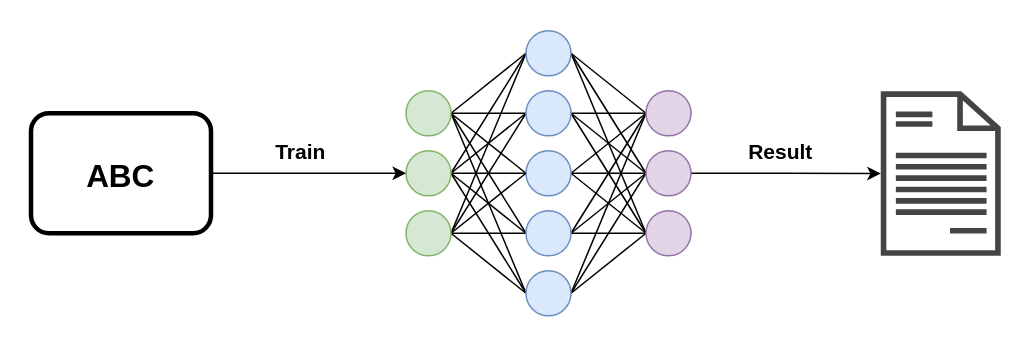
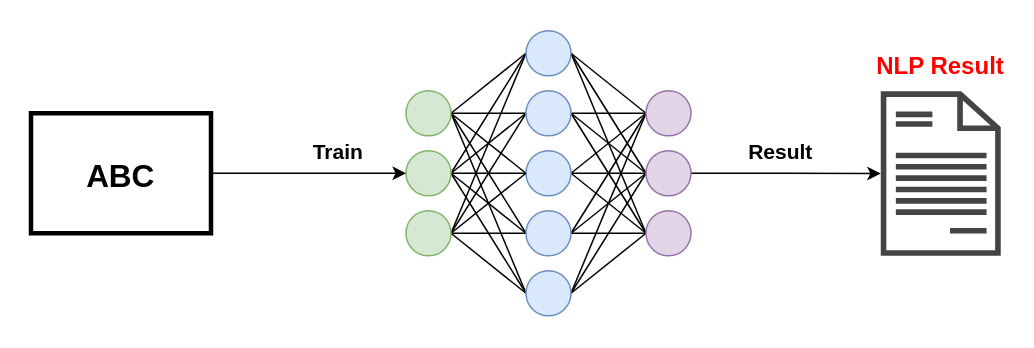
none -> (941, 65)
(301, 151) -> (338, 151)
(121, 173) -> (121, 173)
